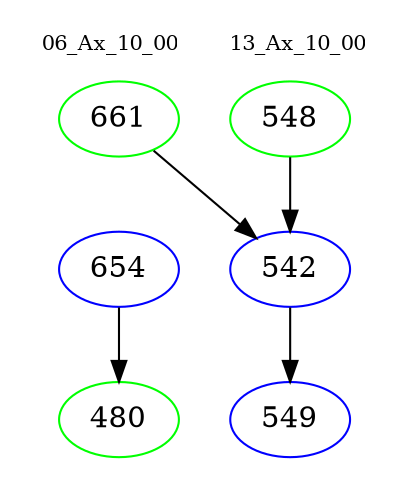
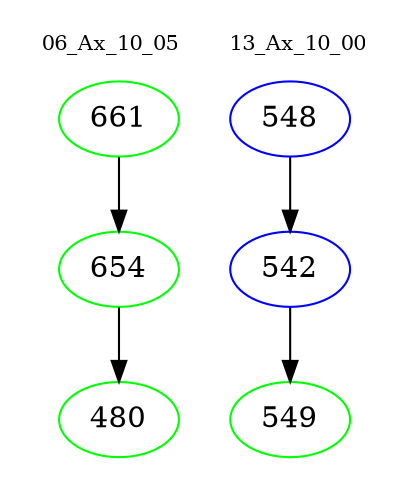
(111, 45) -> (111, 45)
(290, 119) -> (290, 119)
(182, 175) -> (119, 184)
(119, 269) -> (119, 269)
(290, 420) -> (290, 420)
